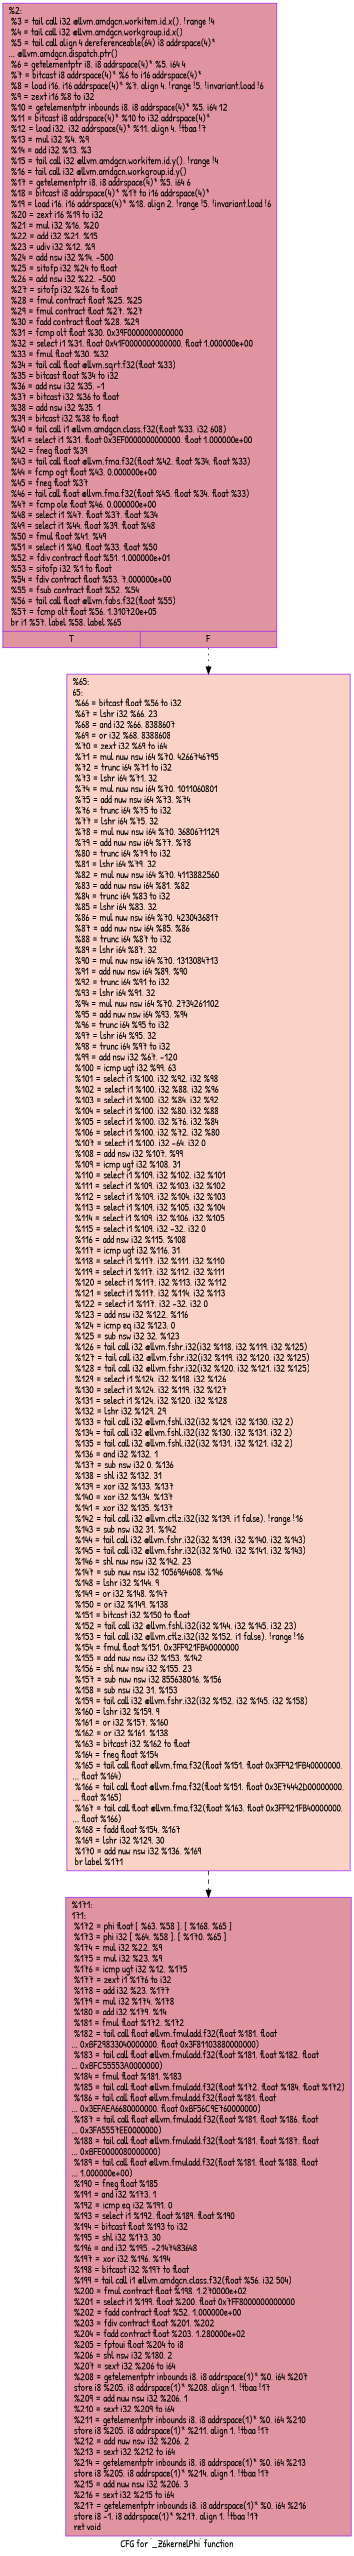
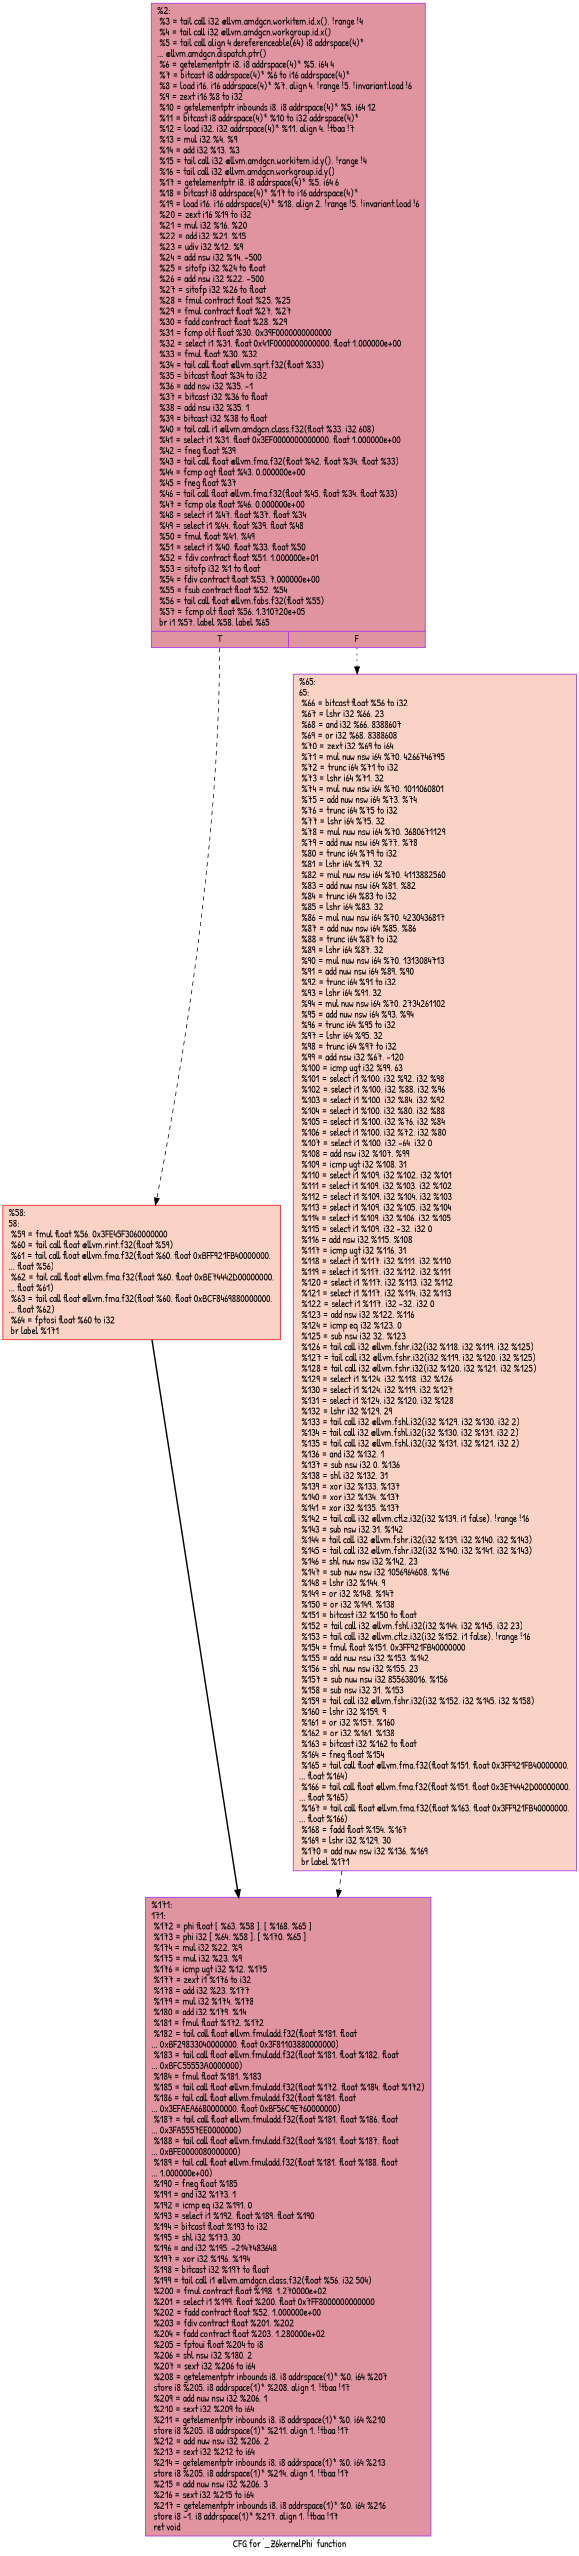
none -> (142, 1272)
